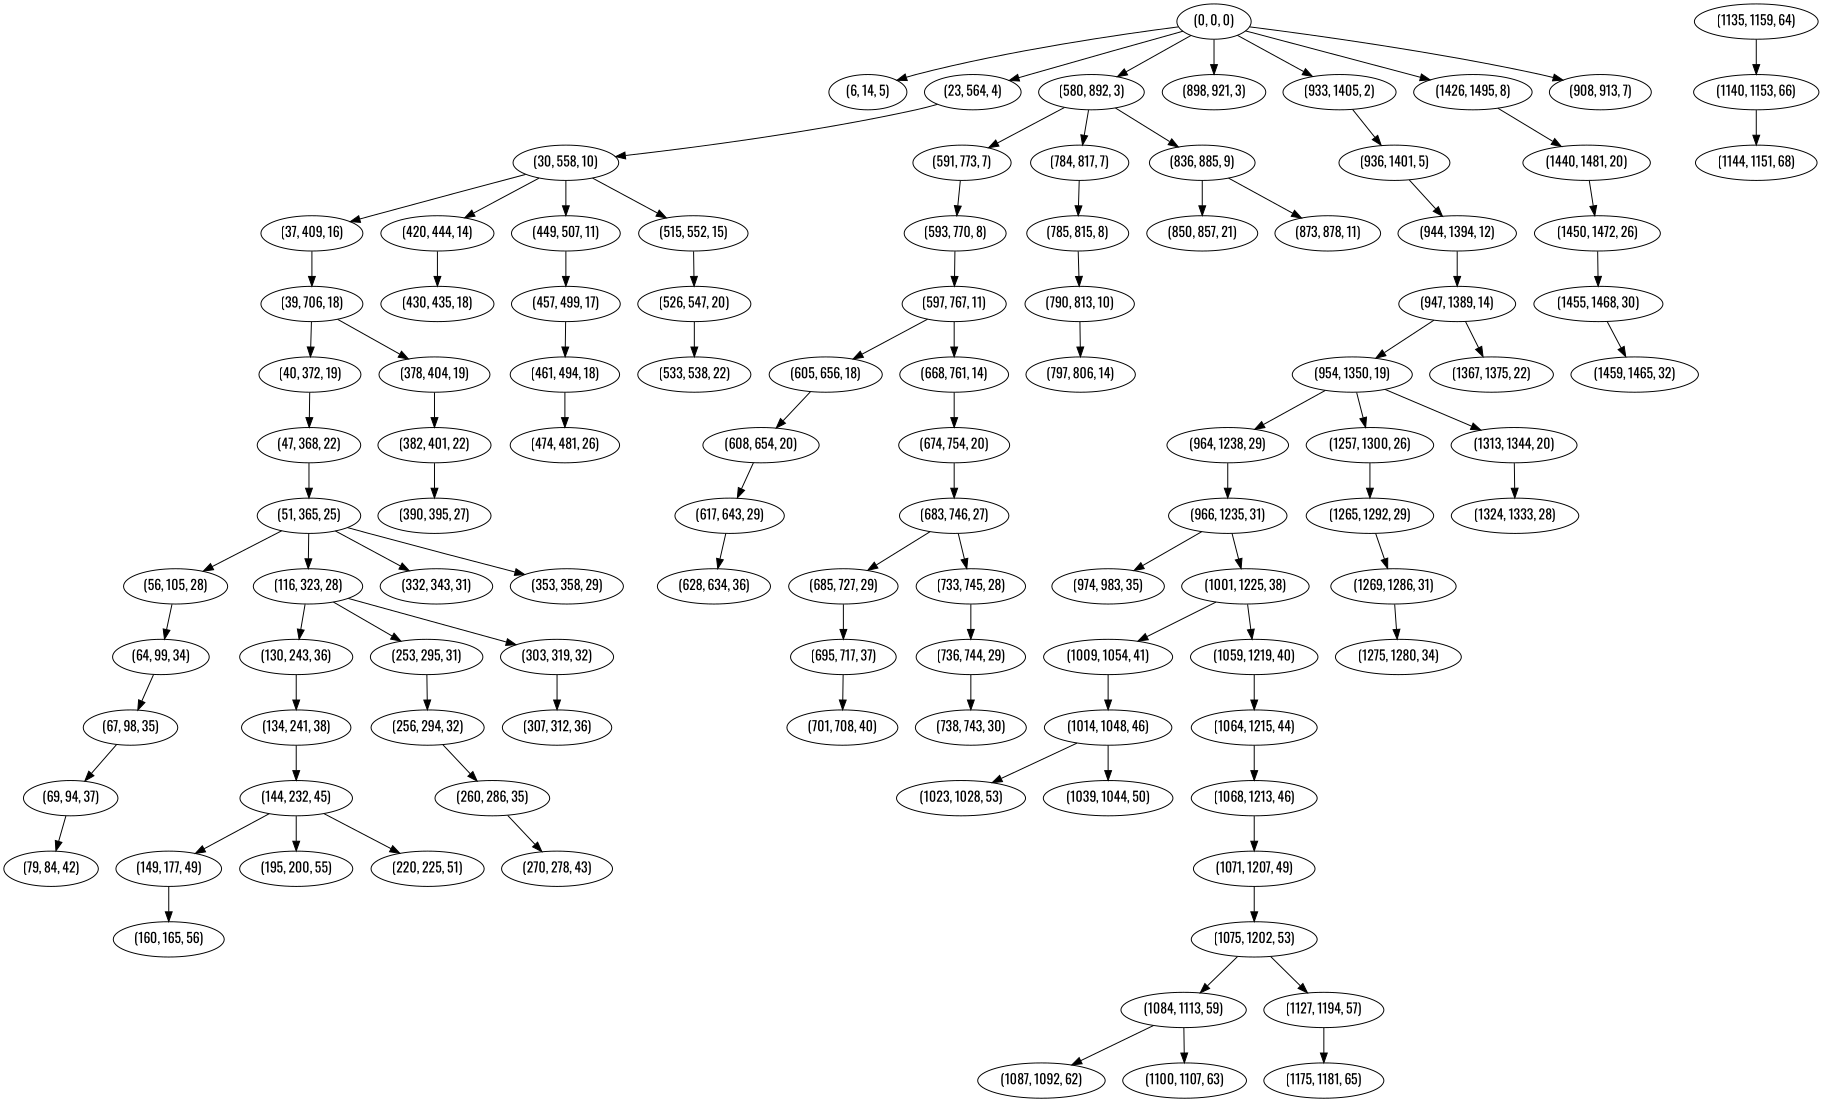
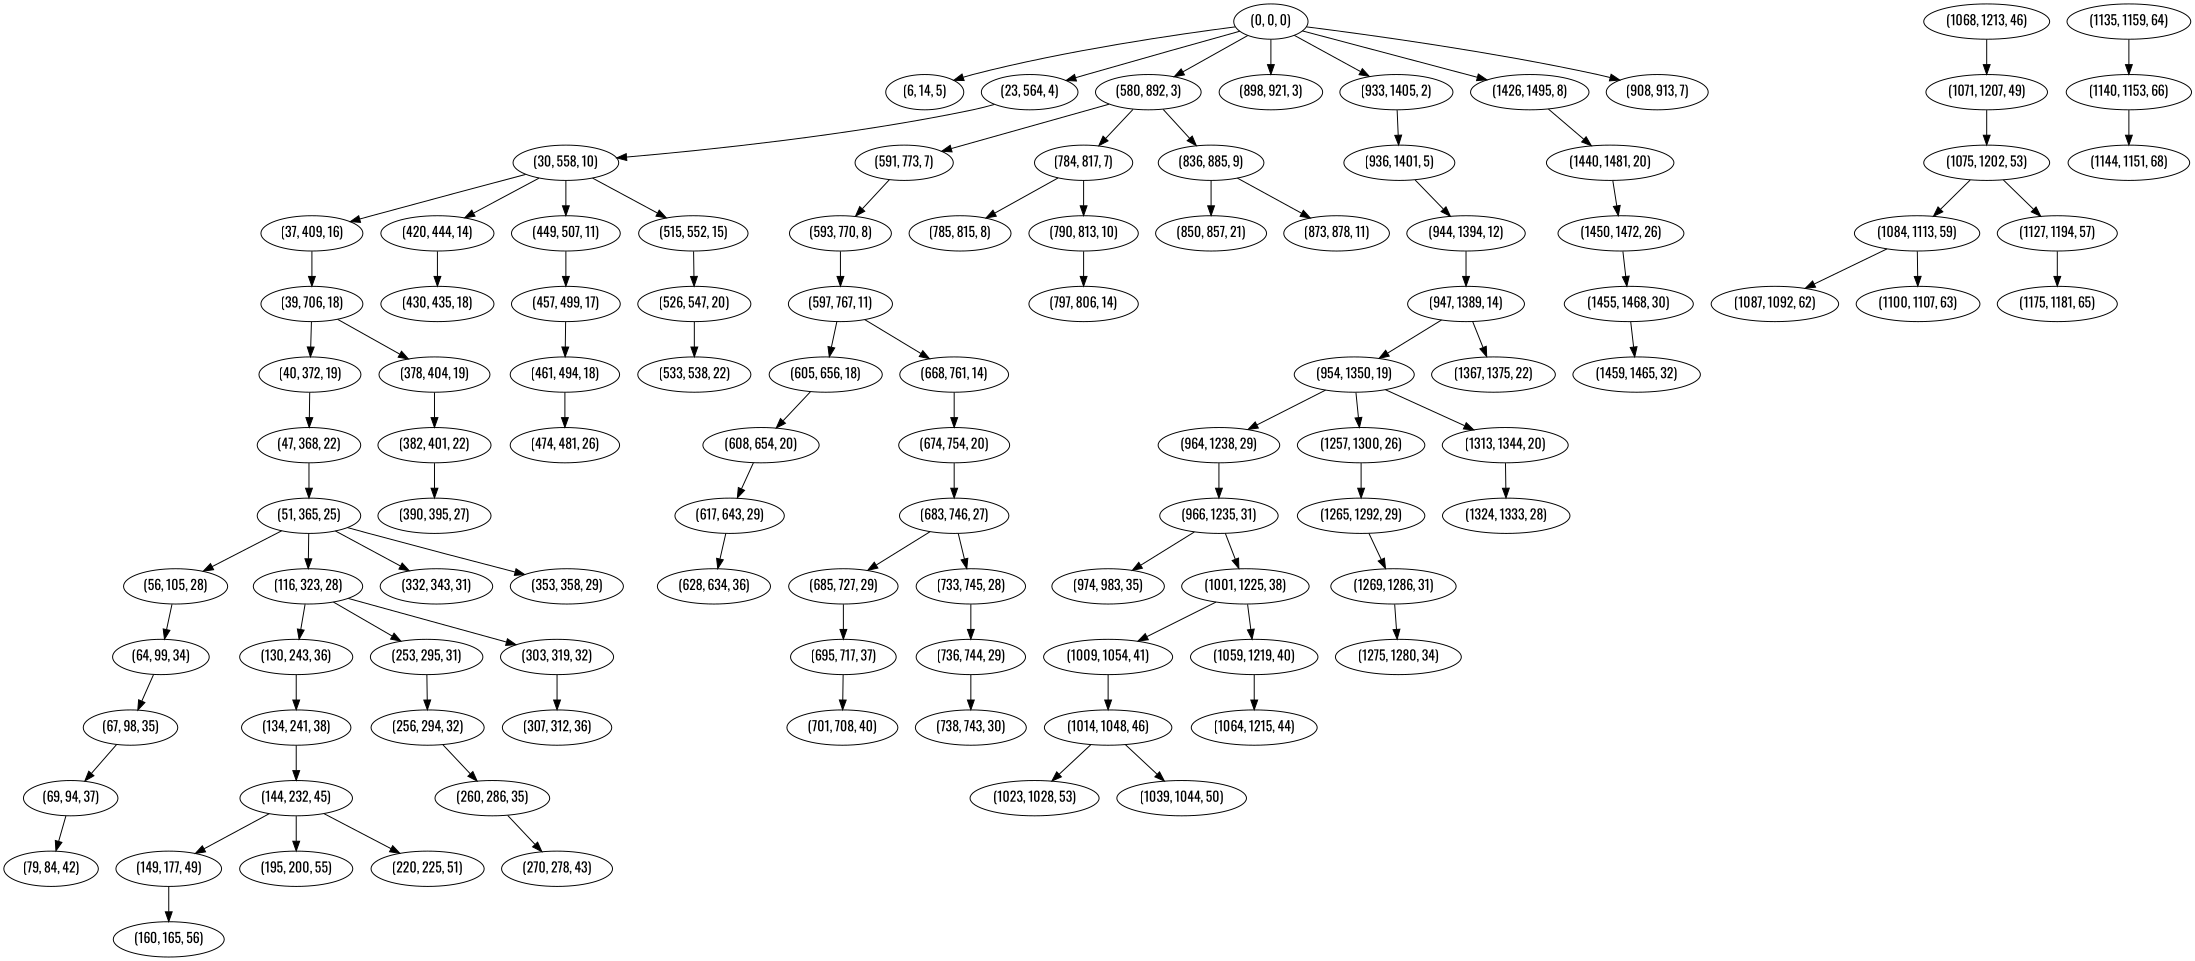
(1079, 264) -> (1084, 193)
(1254, 758) -> none
